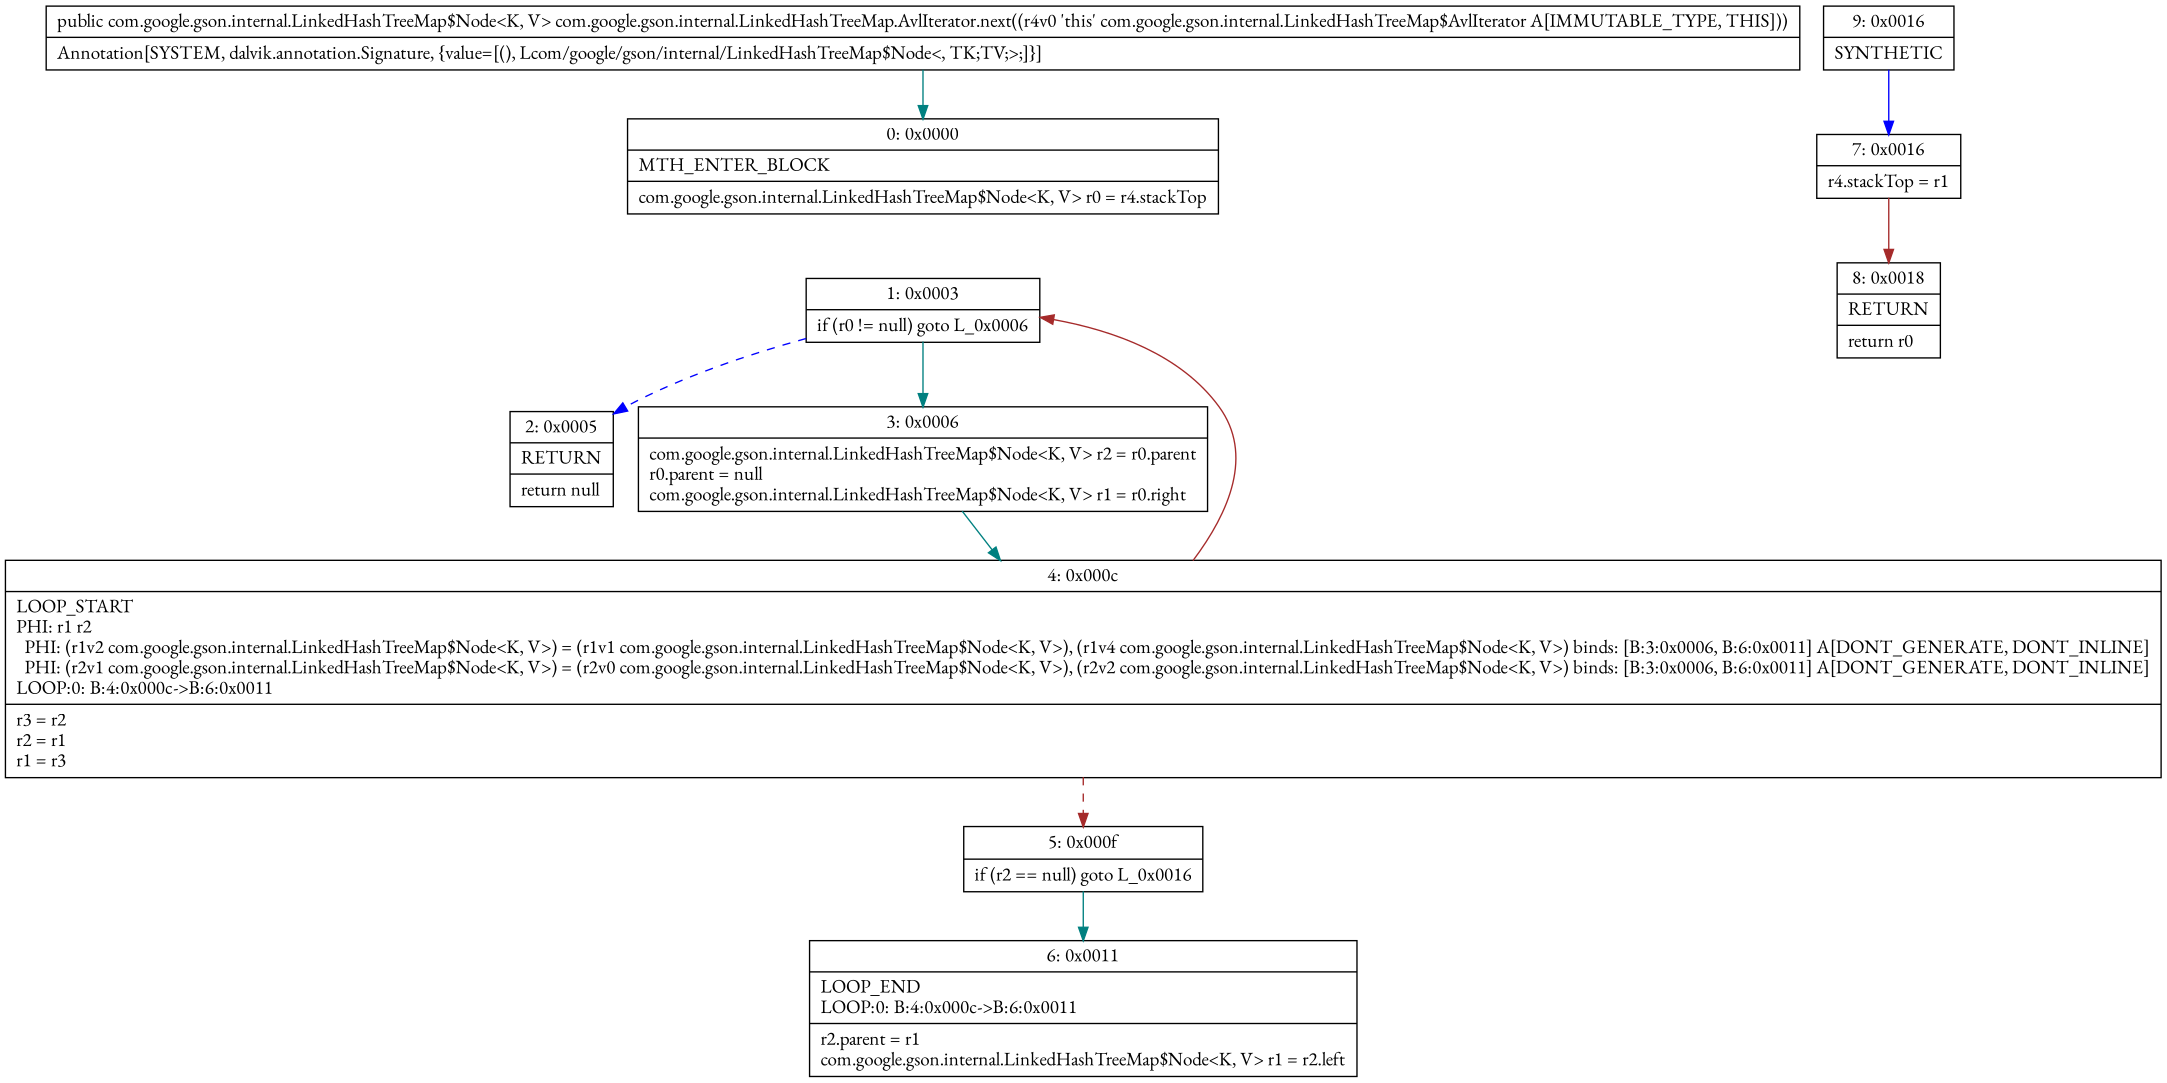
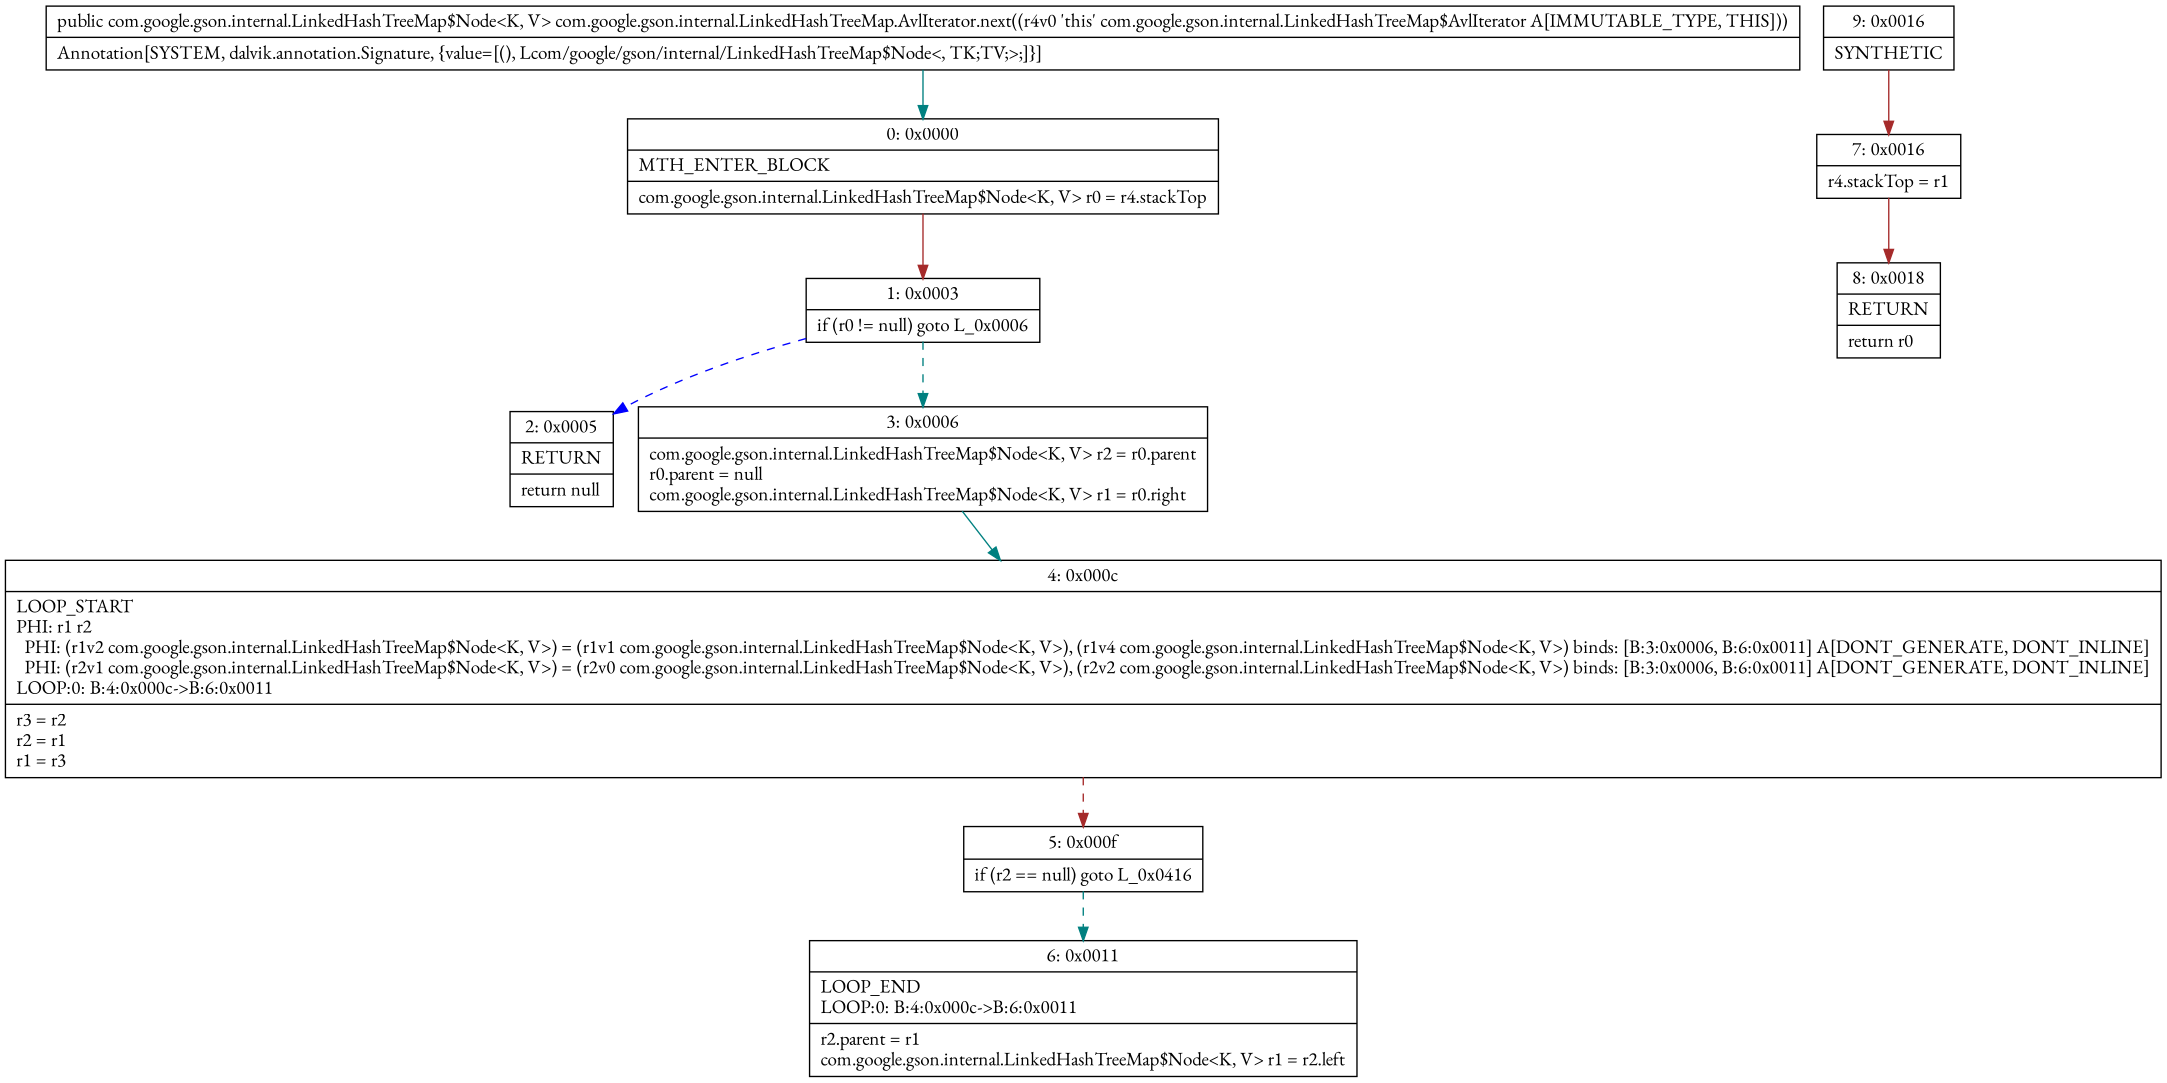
(1889, 96) -> (1889, 96)
(923, 368) -> (923, 368)
(1211, 398) -> (923, 239)
(1083, 875) -> (1083, 875)
(1083, 909) -> (1083, 909)
